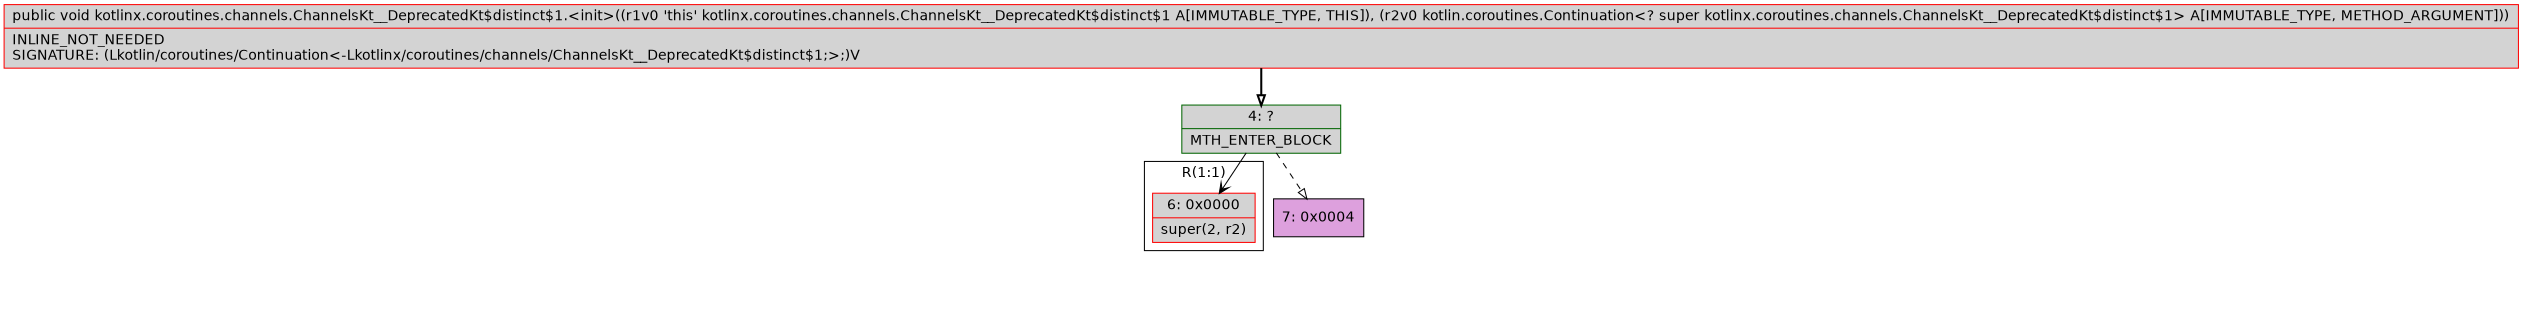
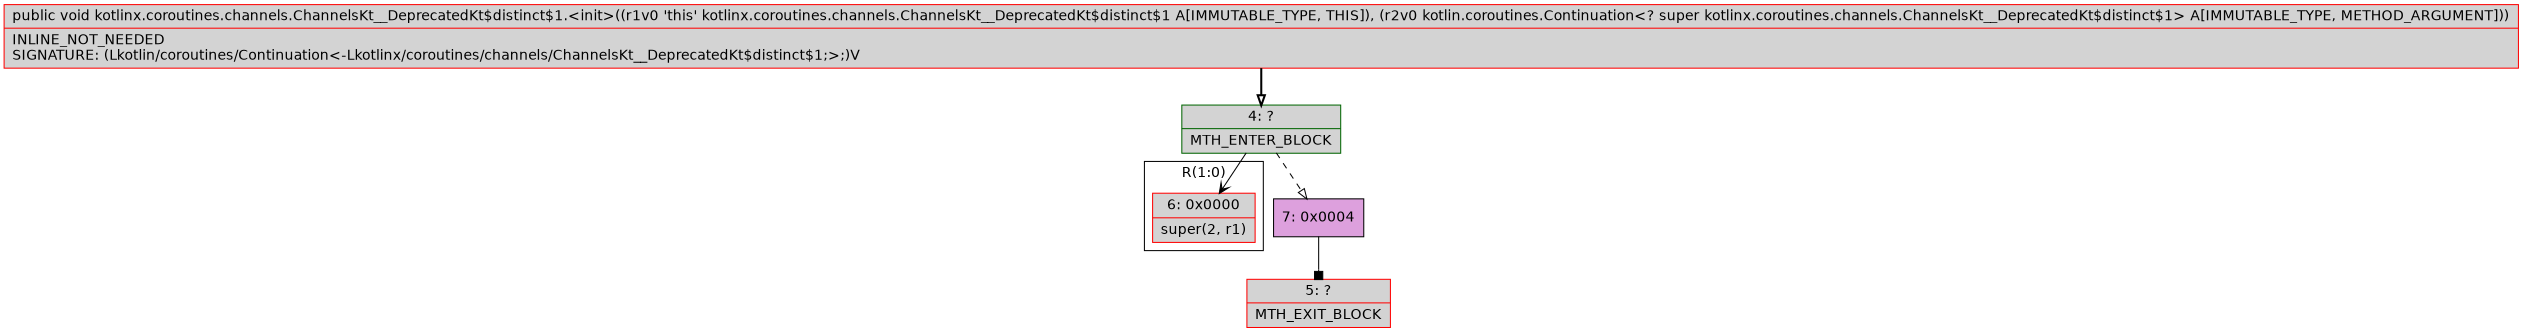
(1204, 173) -> (1204, 173)
(1204, 230) -> (1204, 230)
none -> (1319, 303)
